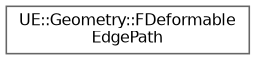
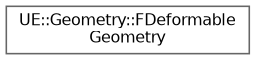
(128, 30) -> (128, 30)
